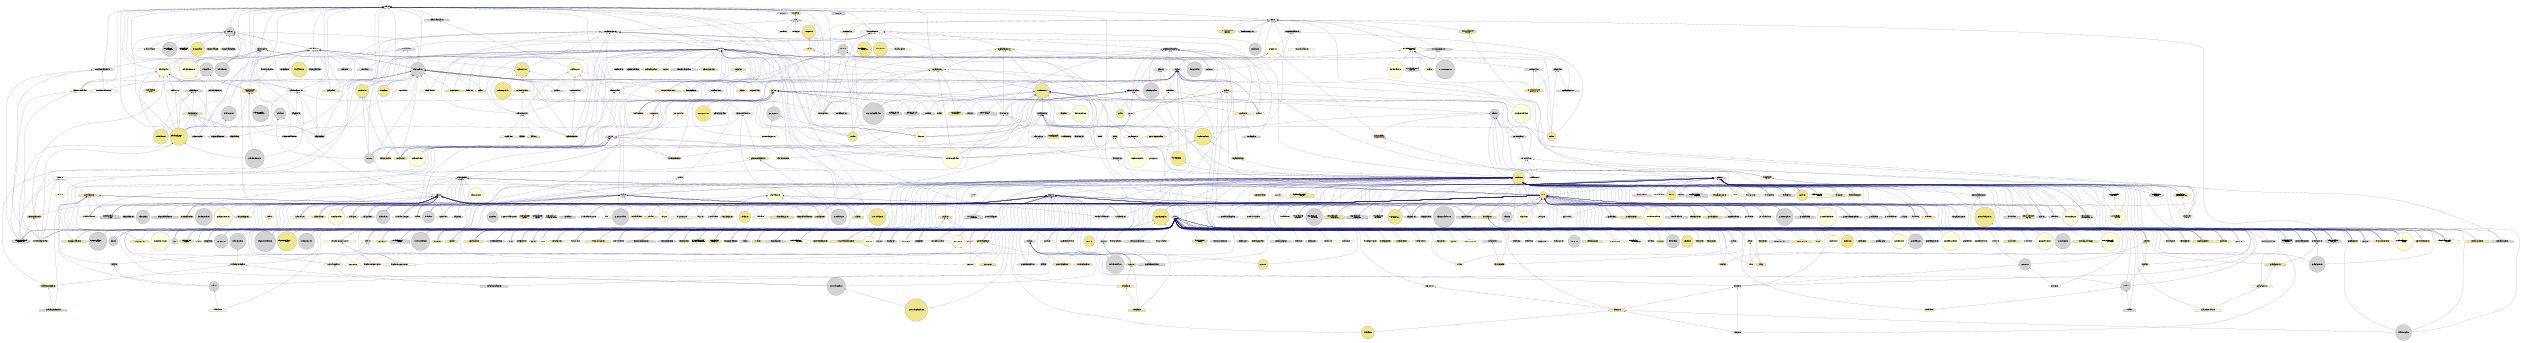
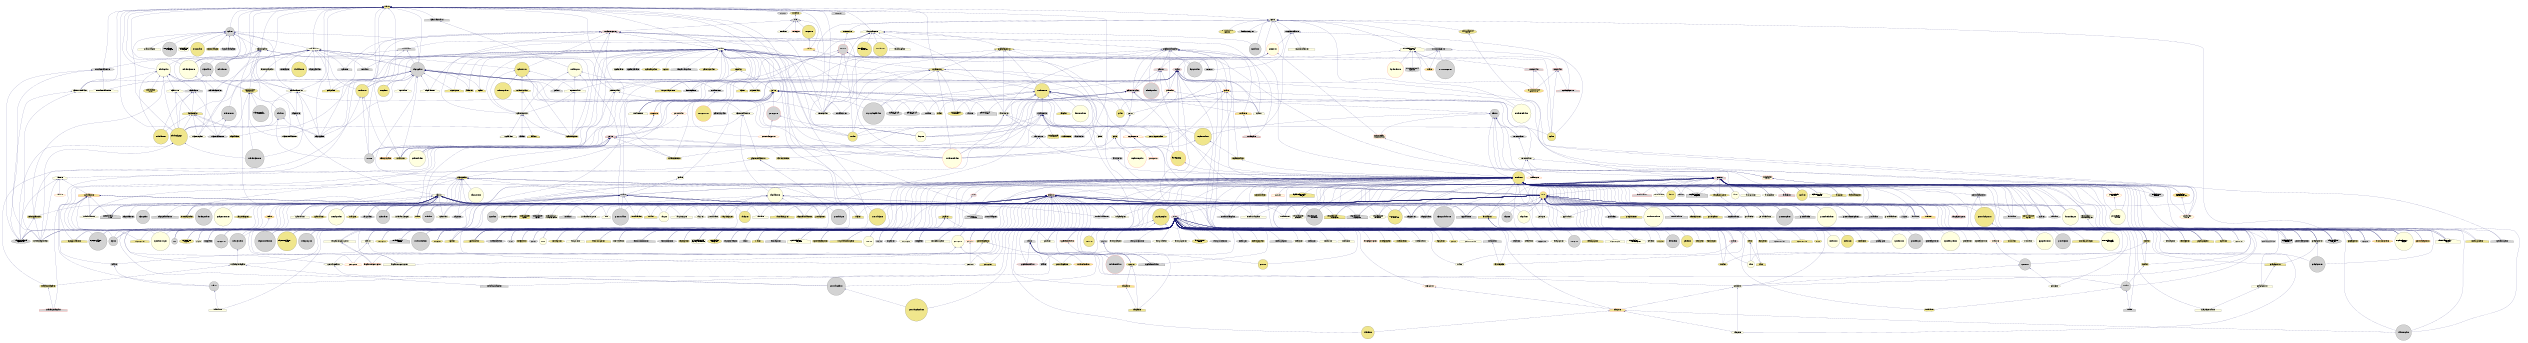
none -> (1181, 241)
